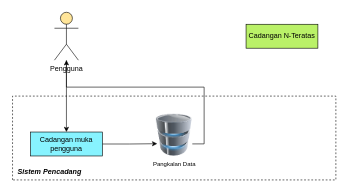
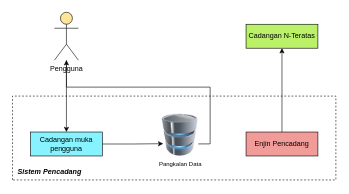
none -> (282, 131)
(174, 135) -> (180, 135)
none -> (282, 144)
